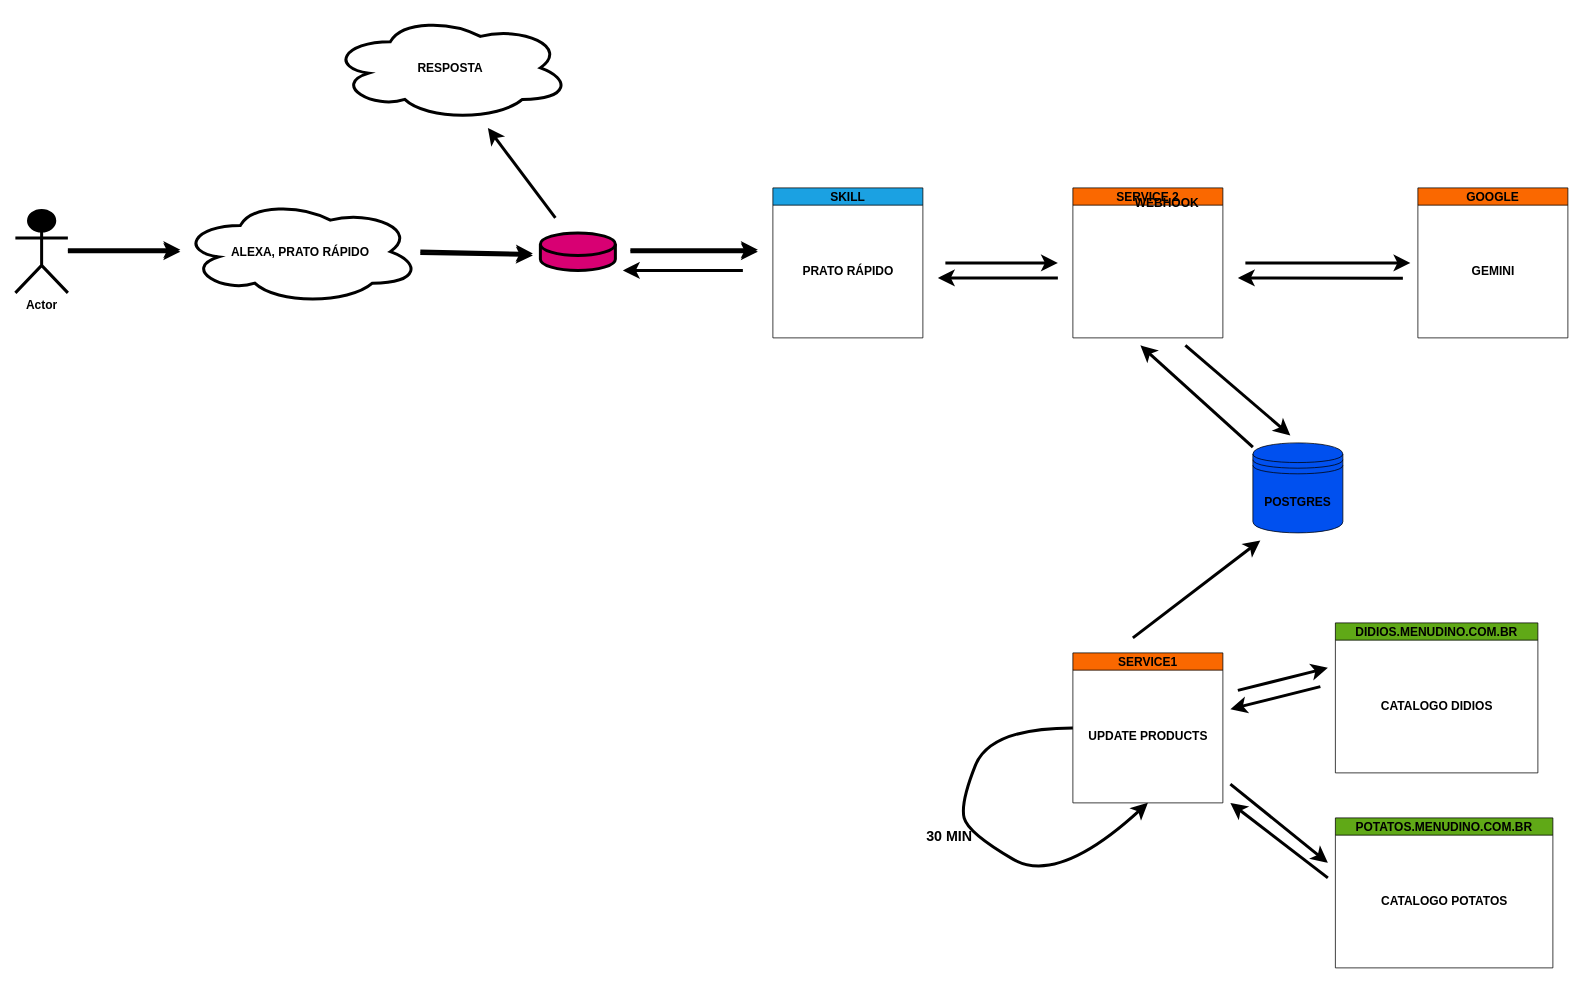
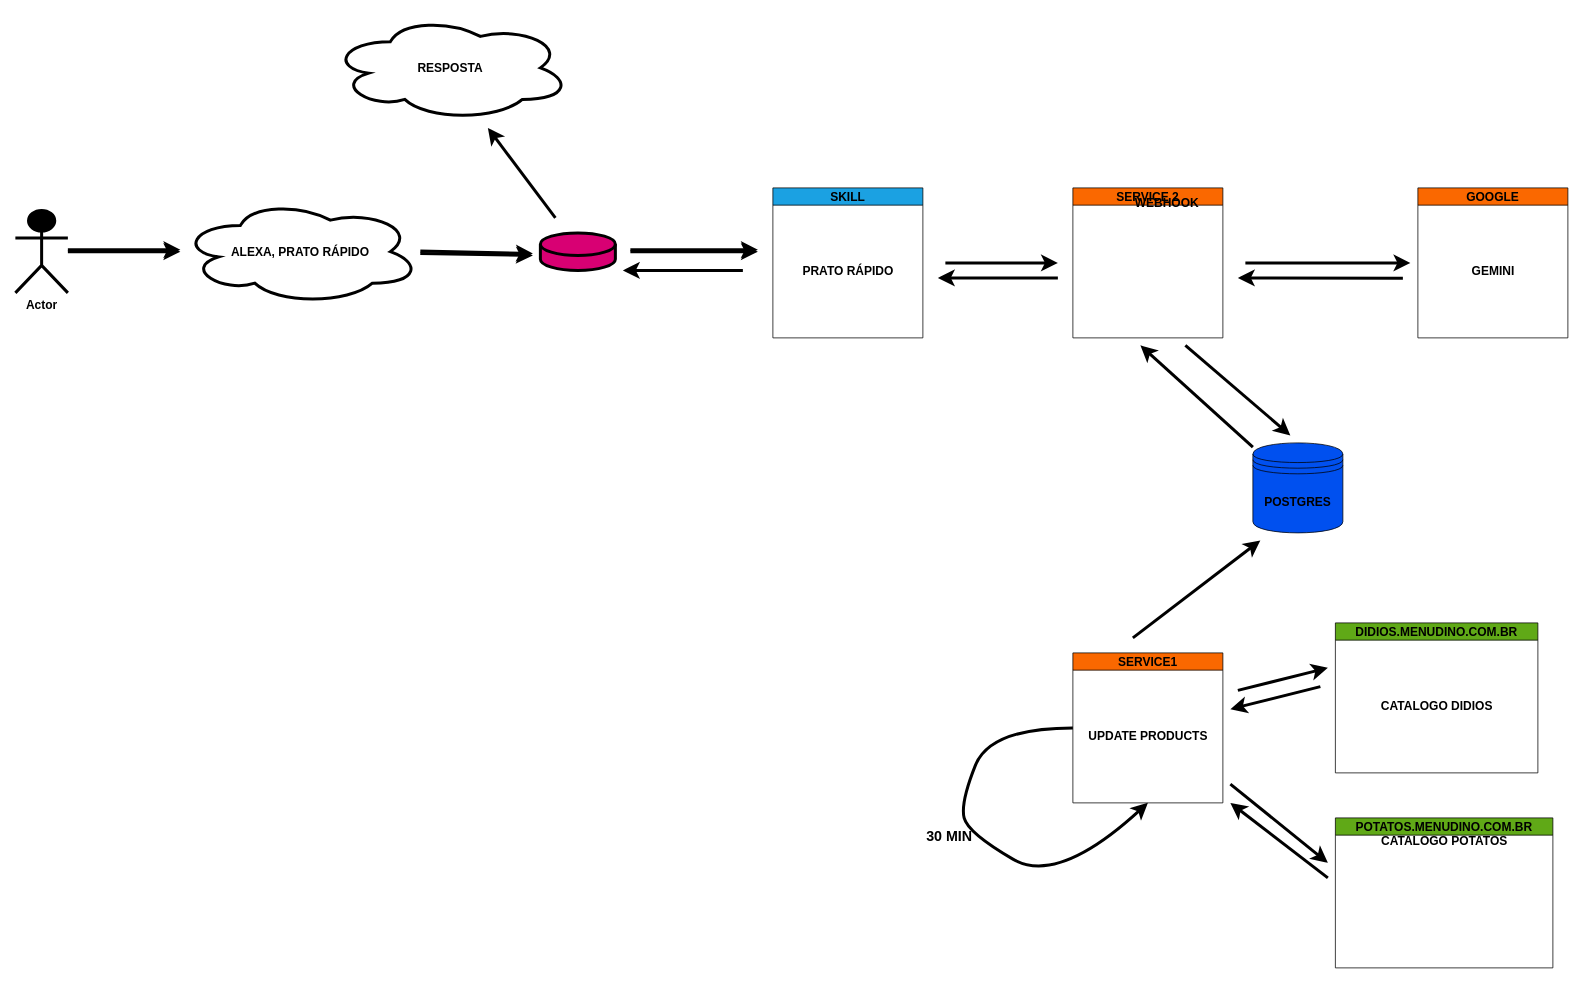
(1444, 900) -> (1444, 840)
